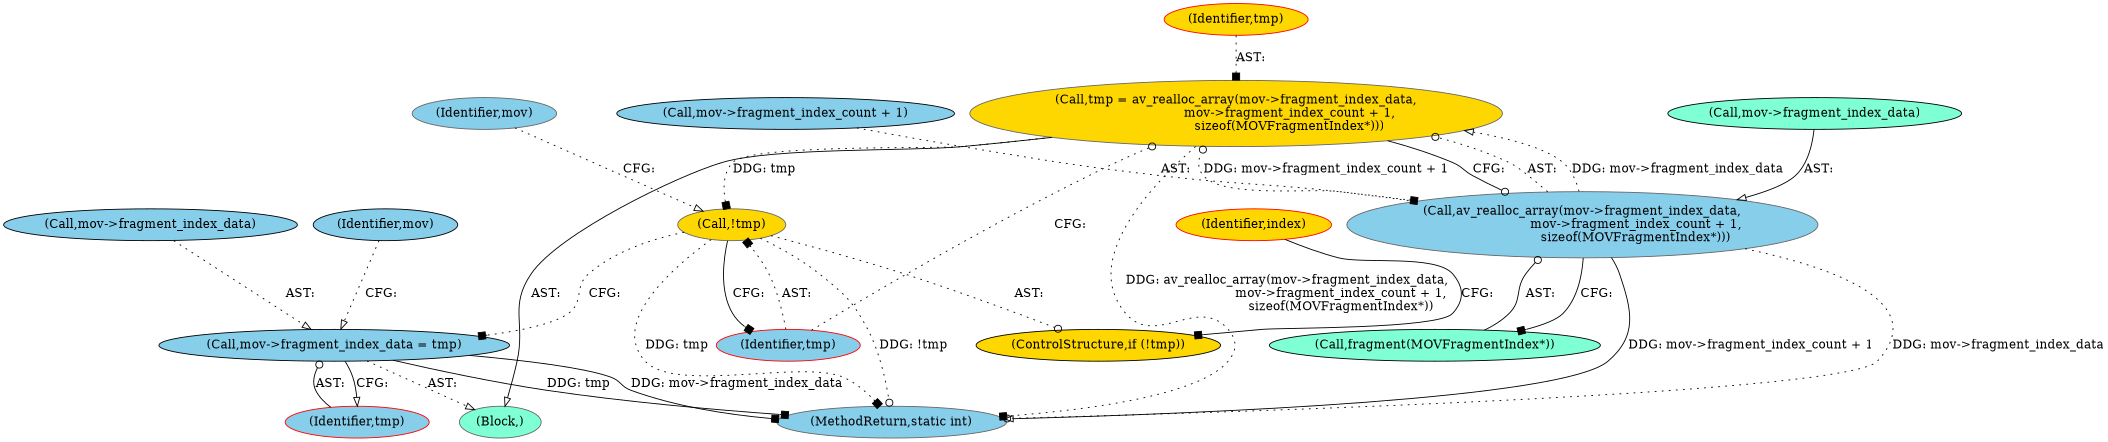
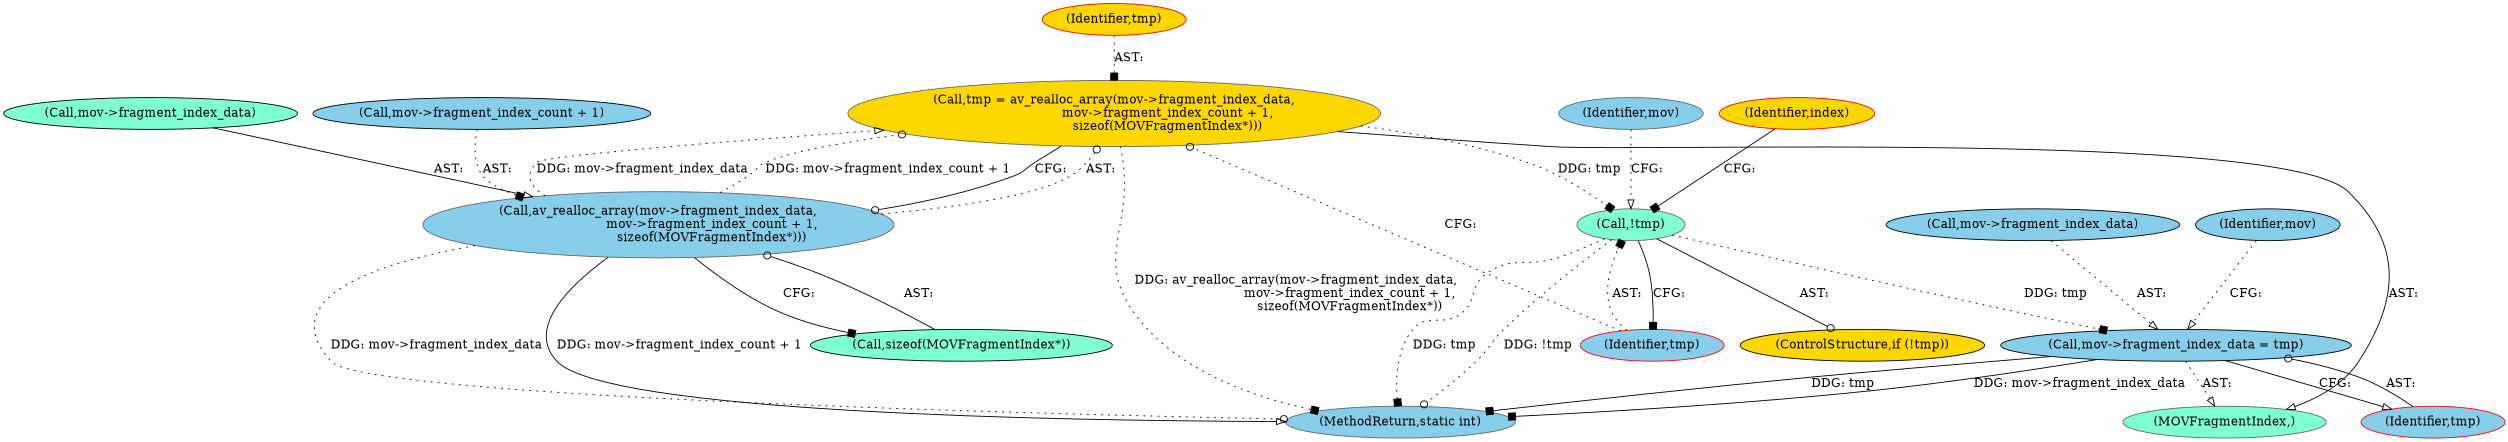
(732, 225) -> (1631, 225)
(914, 277) -> (1742, 283)
(607, 294) -> (2056, 294)
(1437, 319) -> (1717, 167)
(1435, 345) -> (961, 345)
(500, 422) -> (2225, 422)
